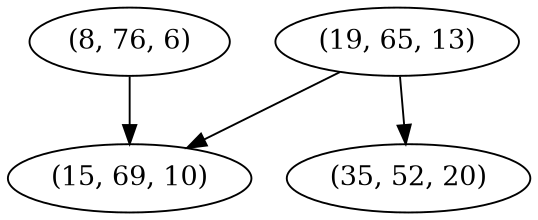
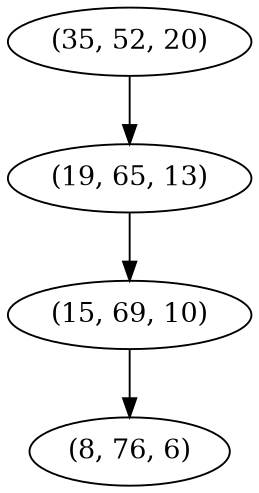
(130, 101) -> (130, 374)
(402, 101) -> (130, 101)
